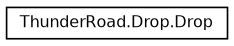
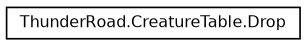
(117, 23) -> (153, 23)
